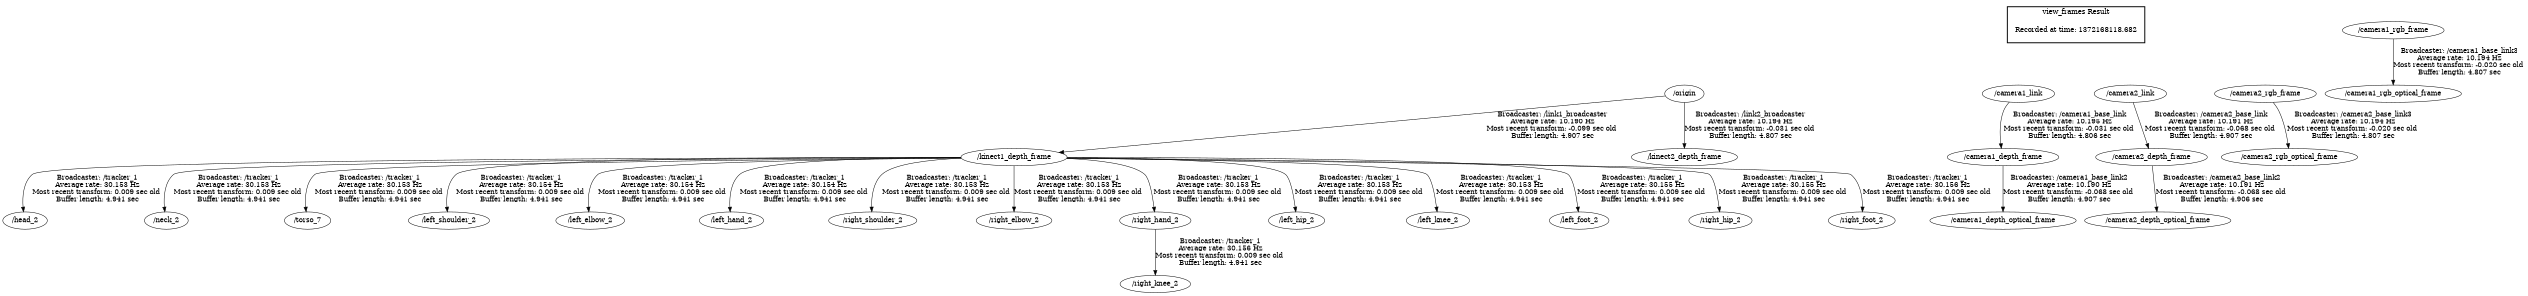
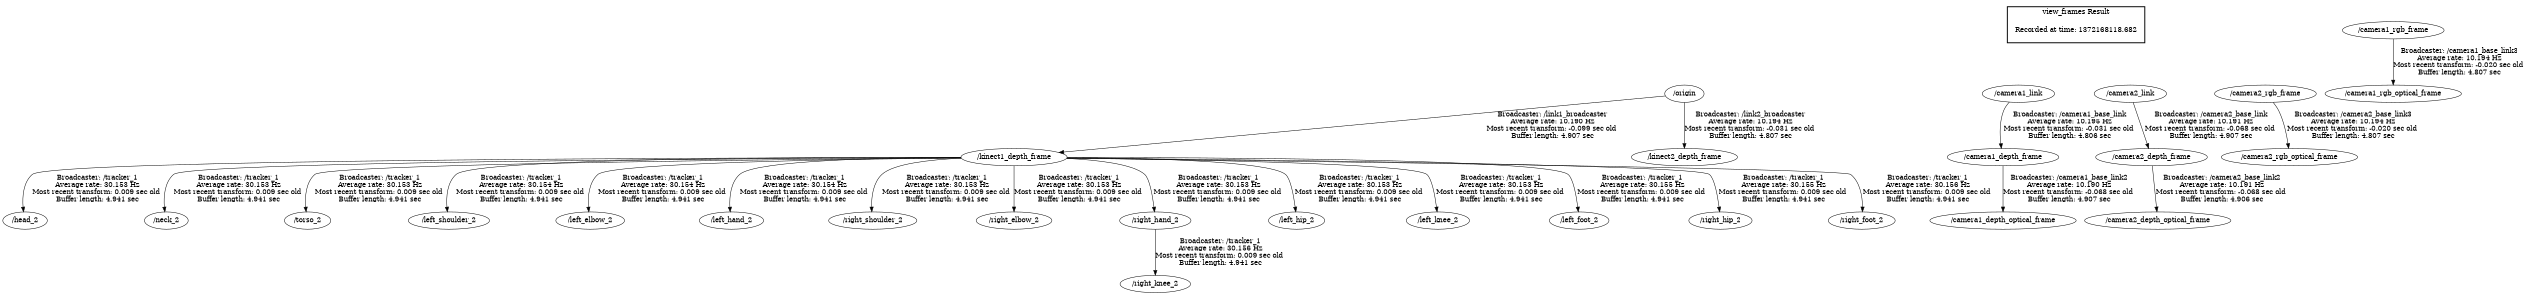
(308, 221) -> (308, 221)
